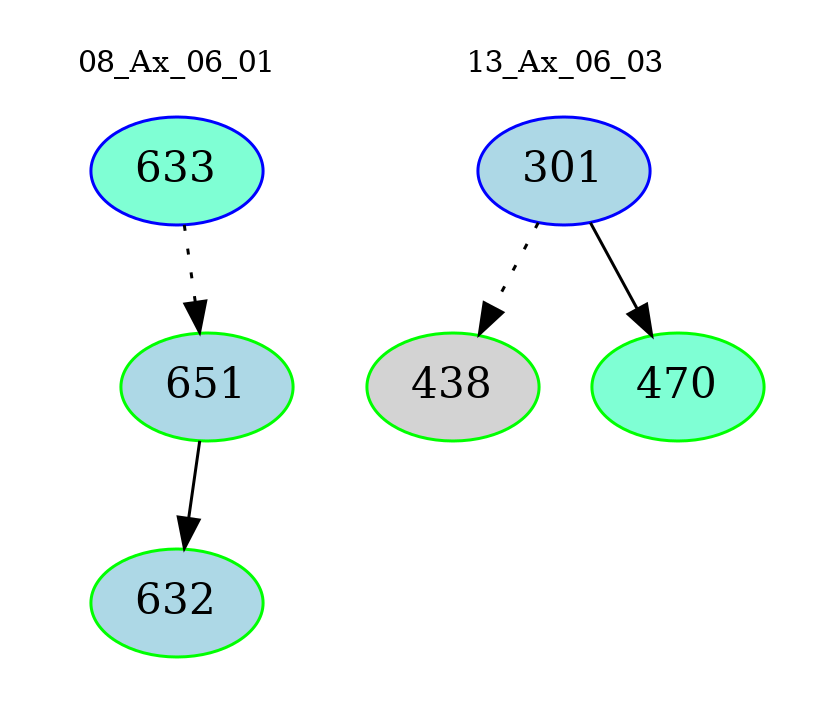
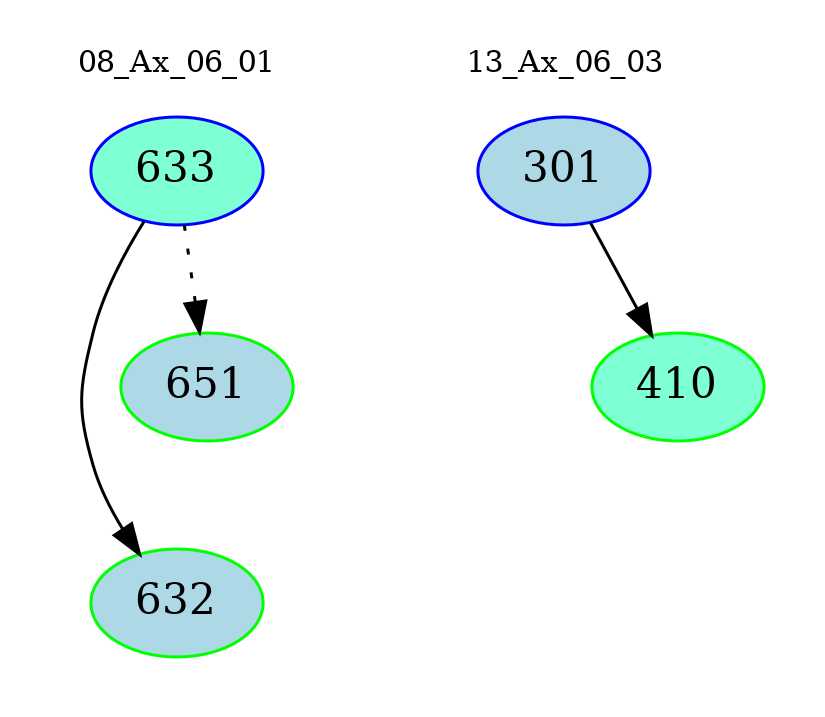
(453, 387) -> none
(678, 387) -> (678, 387)
(194, 479) -> (84, 373)
